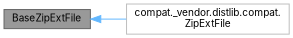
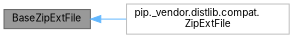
(208, 19) -> (208, 19)
